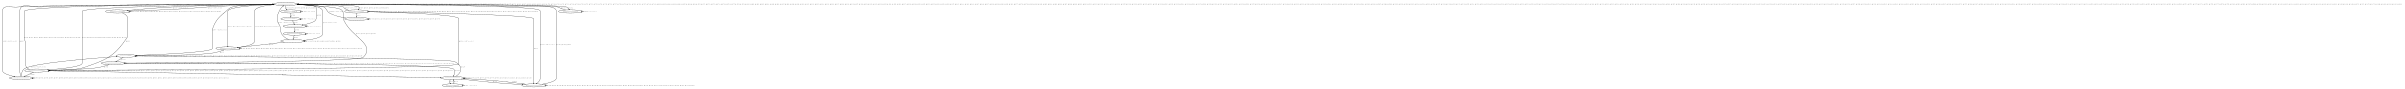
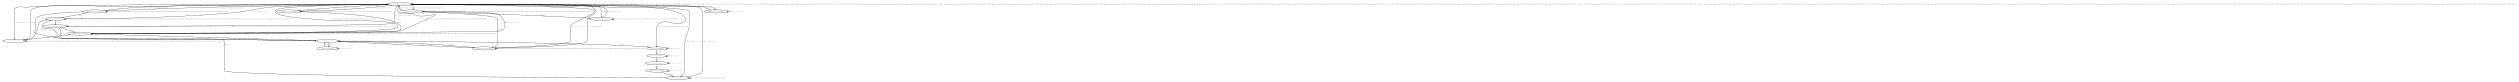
(317, 11) -> (511, 4)
none -> (494, 42)
